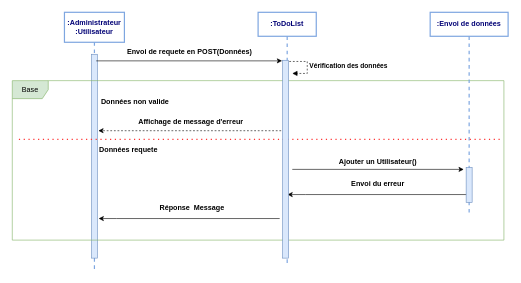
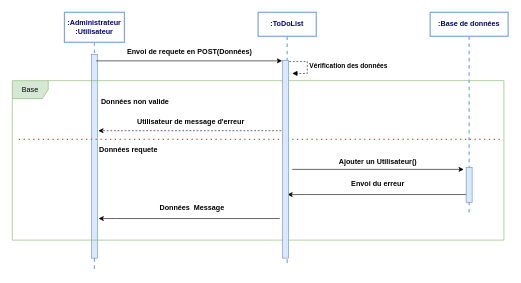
(470, 24) -> (470, 24)
(191, 122) -> (191, 122)
(192, 209) -> (192, 209)
